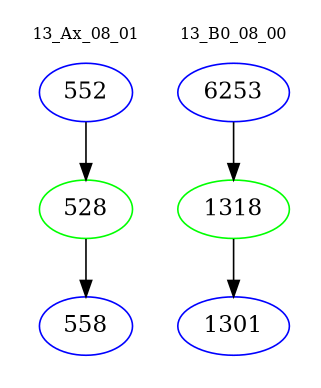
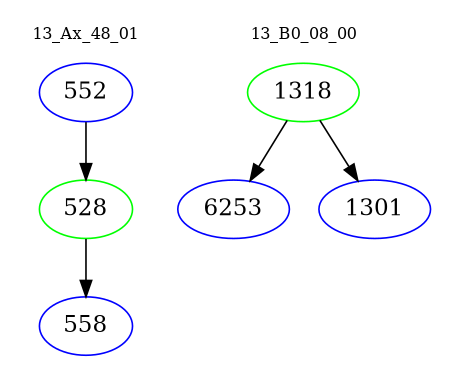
(86, 35) -> (86, 35)
(234, 143) -> (273, 144)
